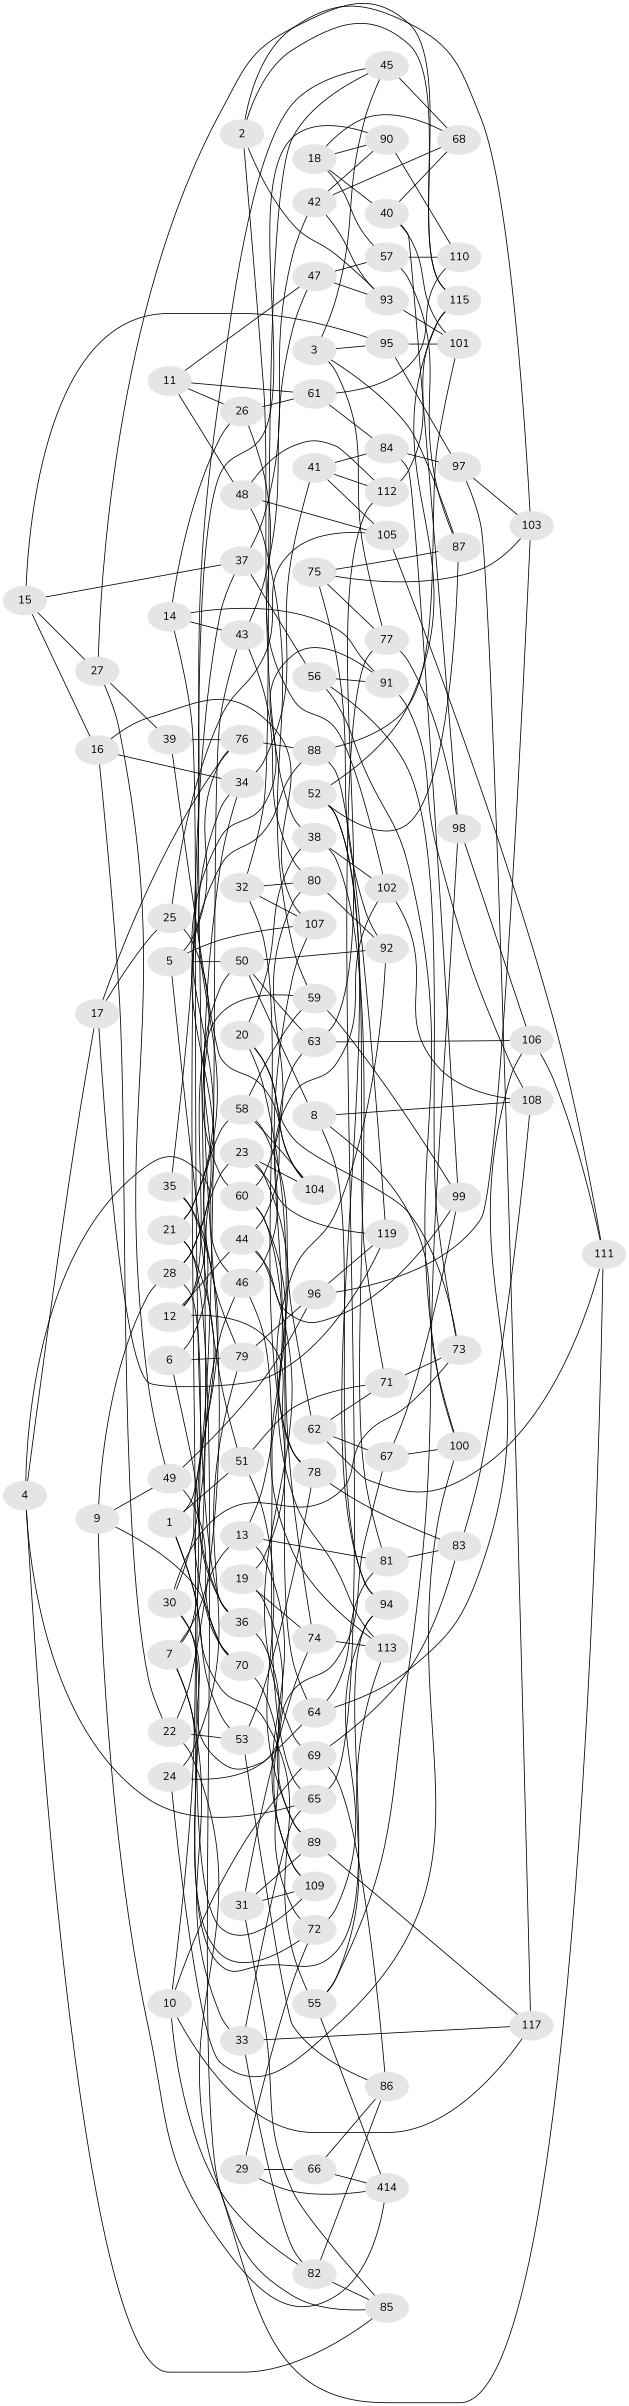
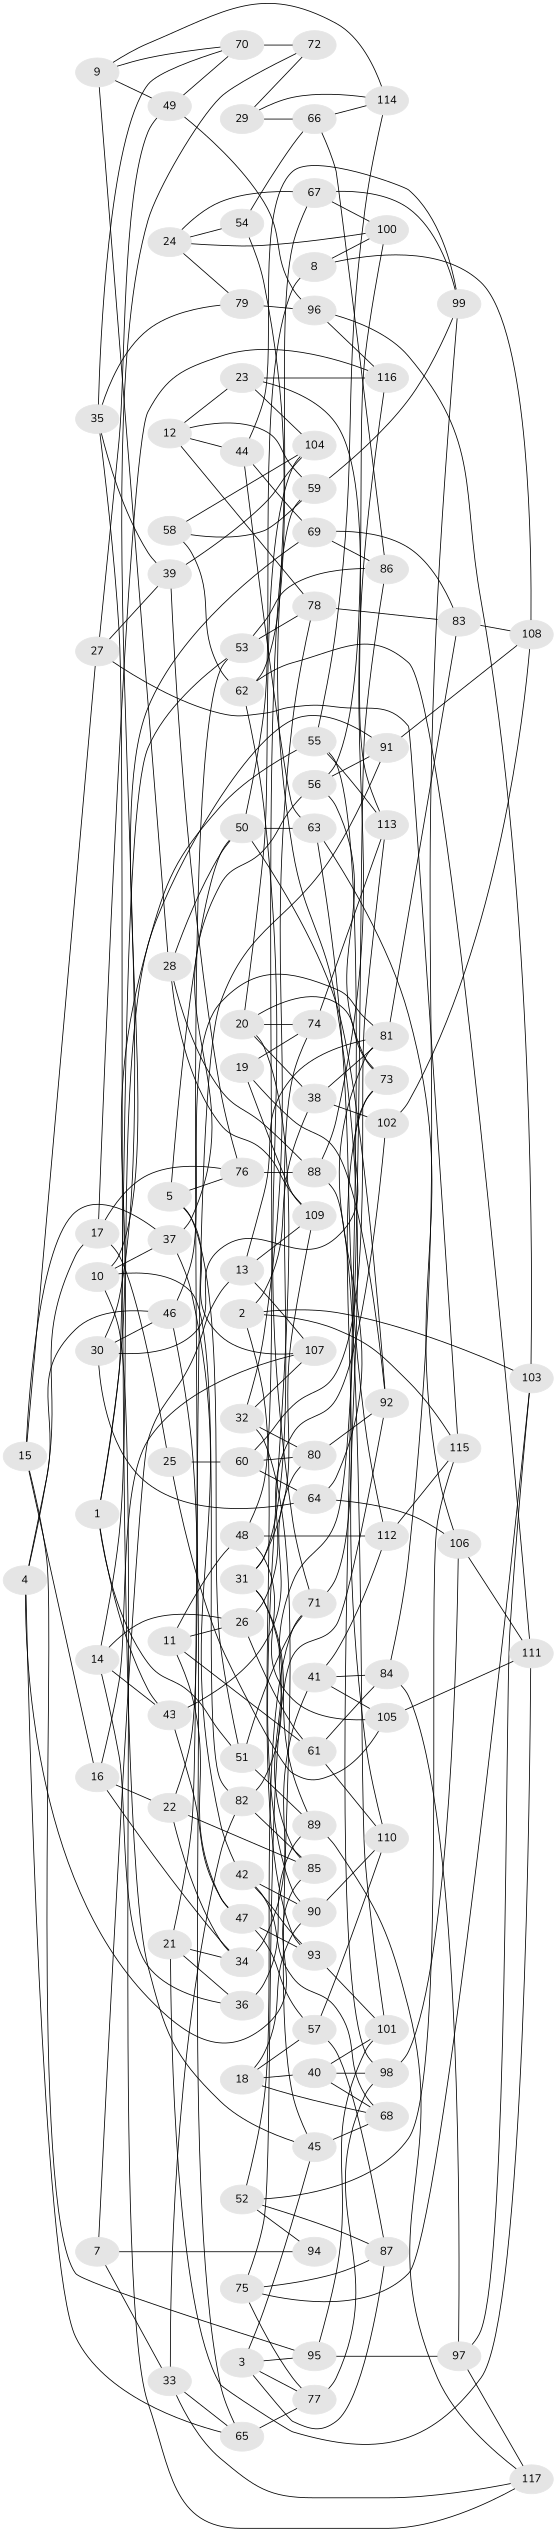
none -> (242, 224)
none -> (128, 514)
(212, 516) -> (278, 1469)
(307, 1082) -> (237, 988)
(387, 1234) -> (387, 378)
(170, 1360) -> none
(344, 1363) -> none
(351, 1767) -> none
(387, 2188) -> (387, 101)
